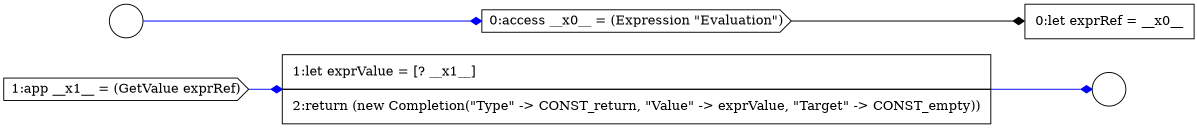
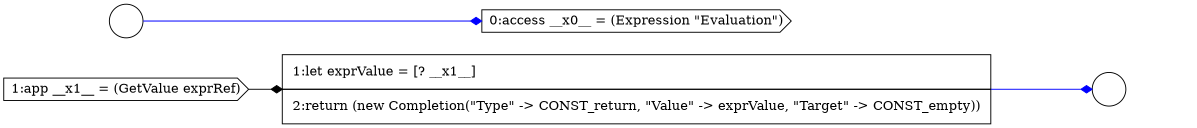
(1109, 21) -> none
(260, 89) -> (260, 89)
